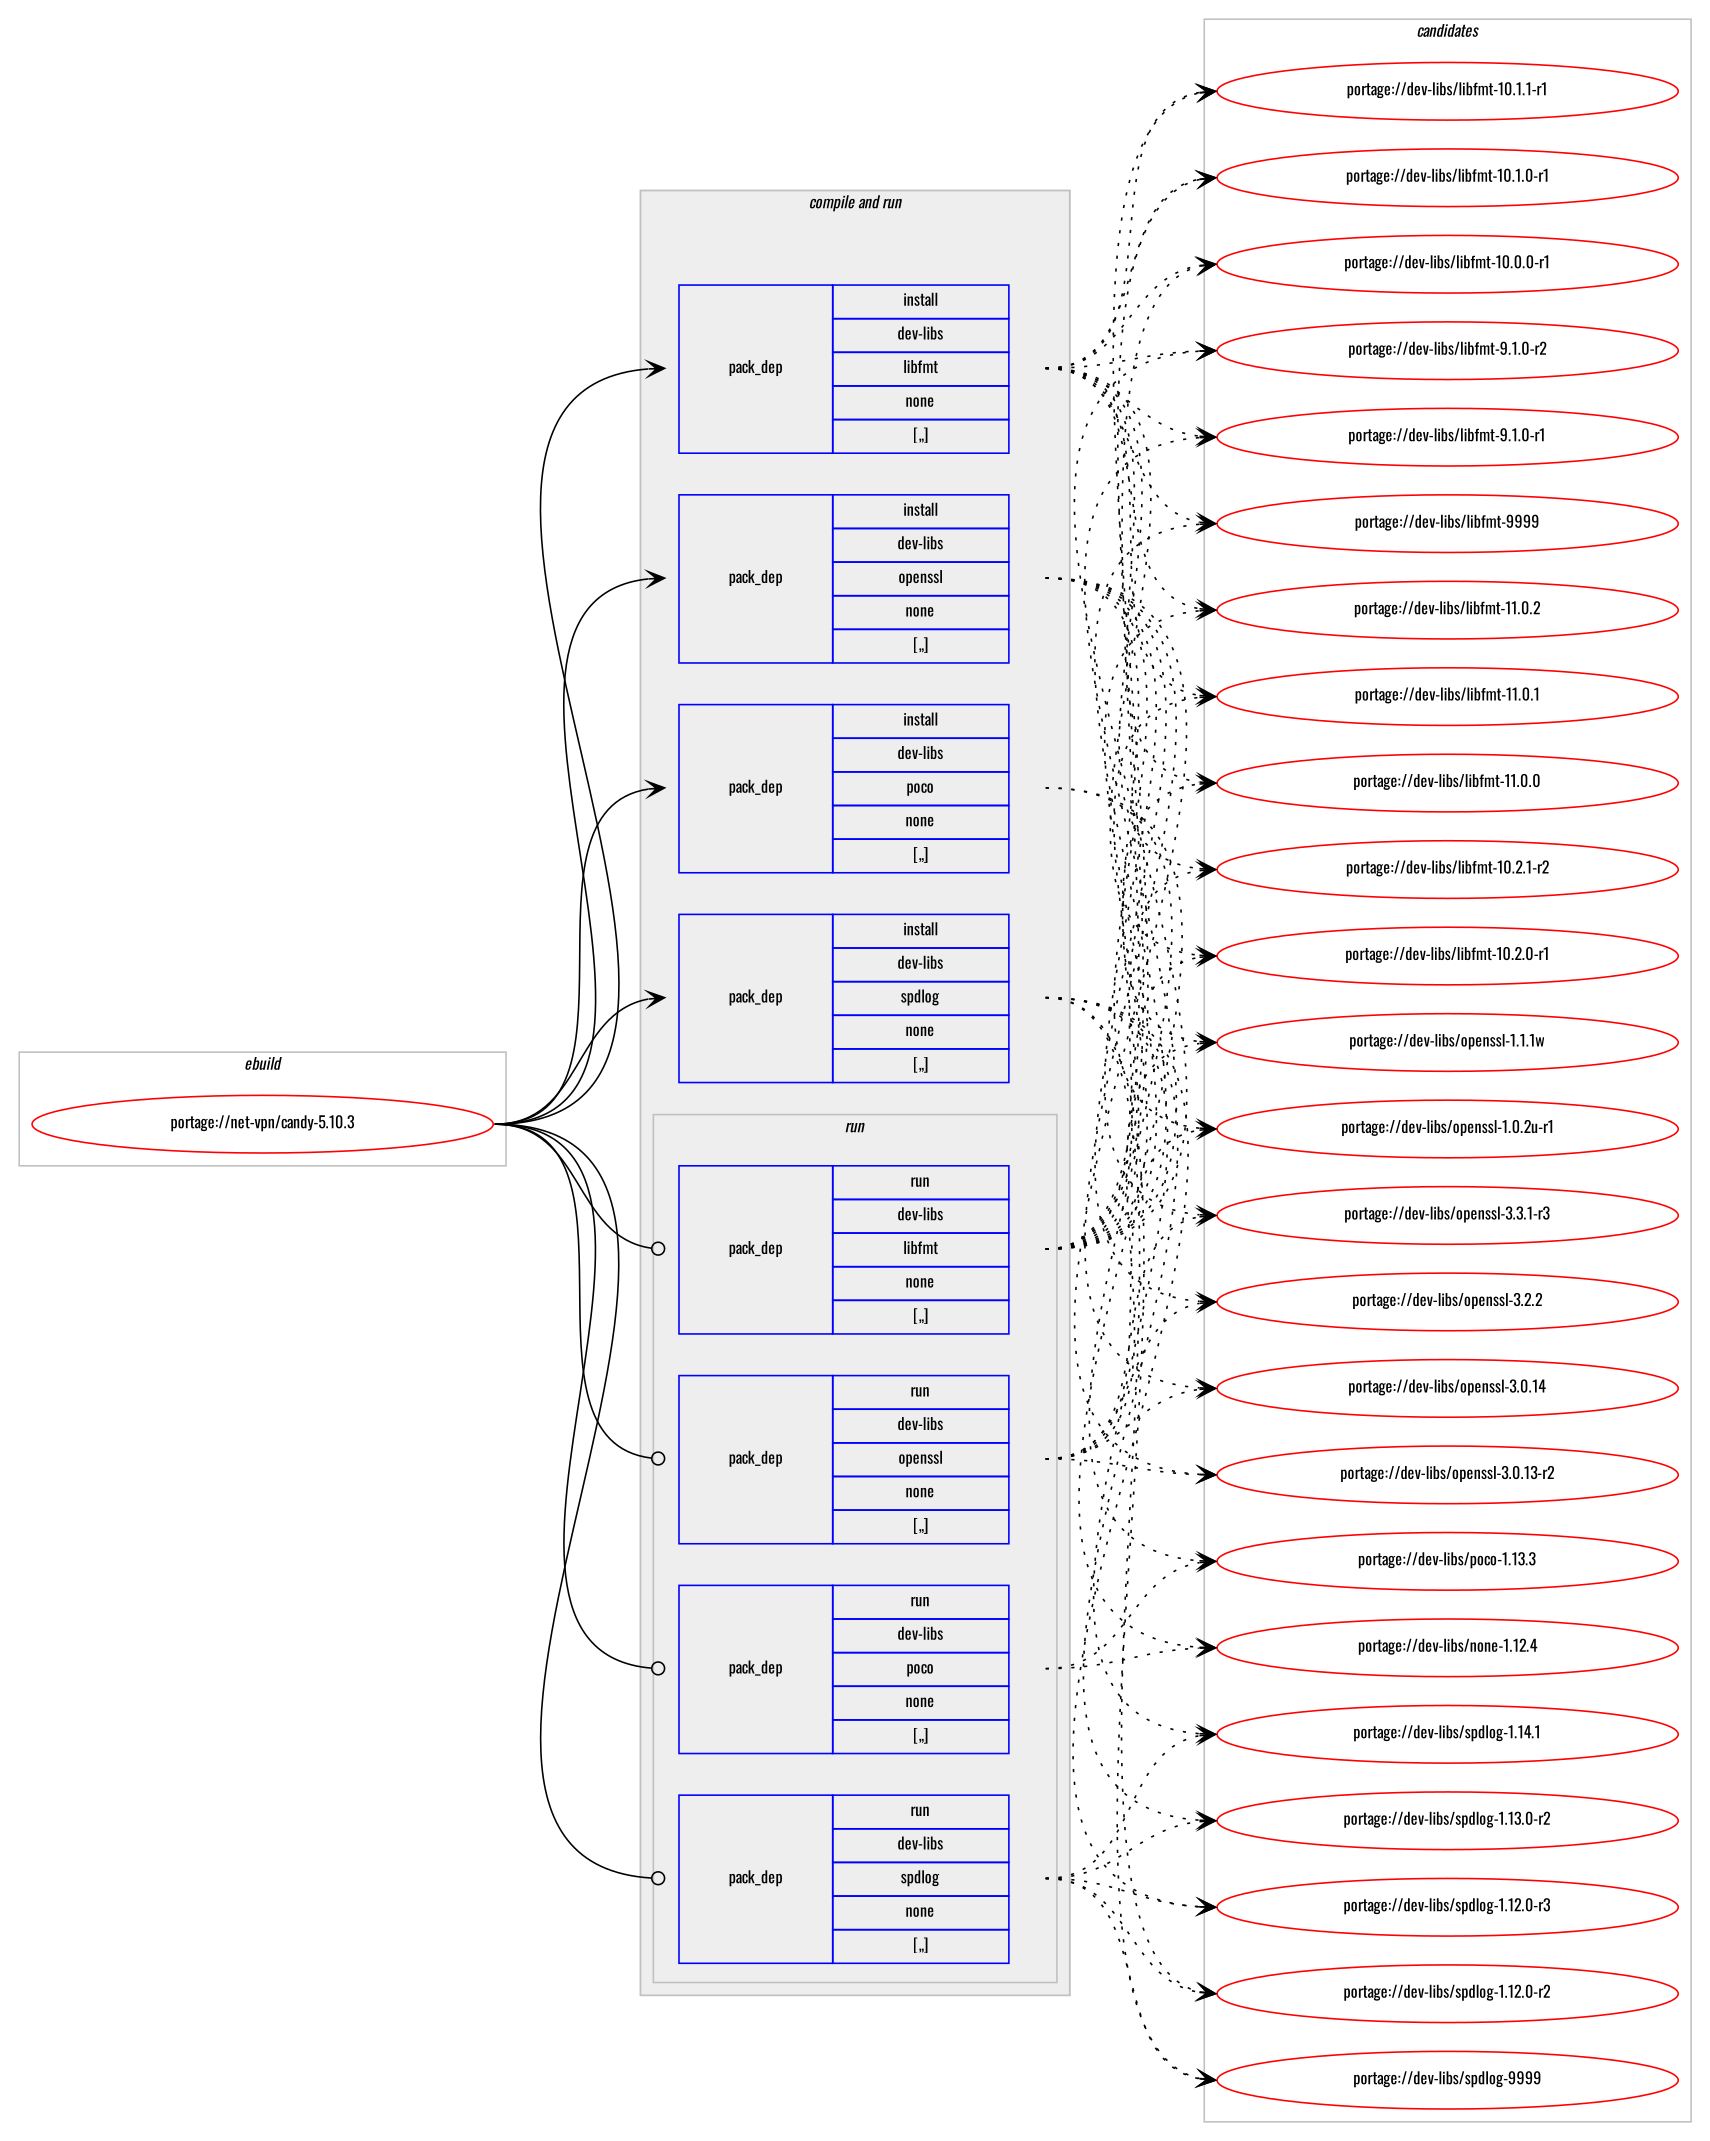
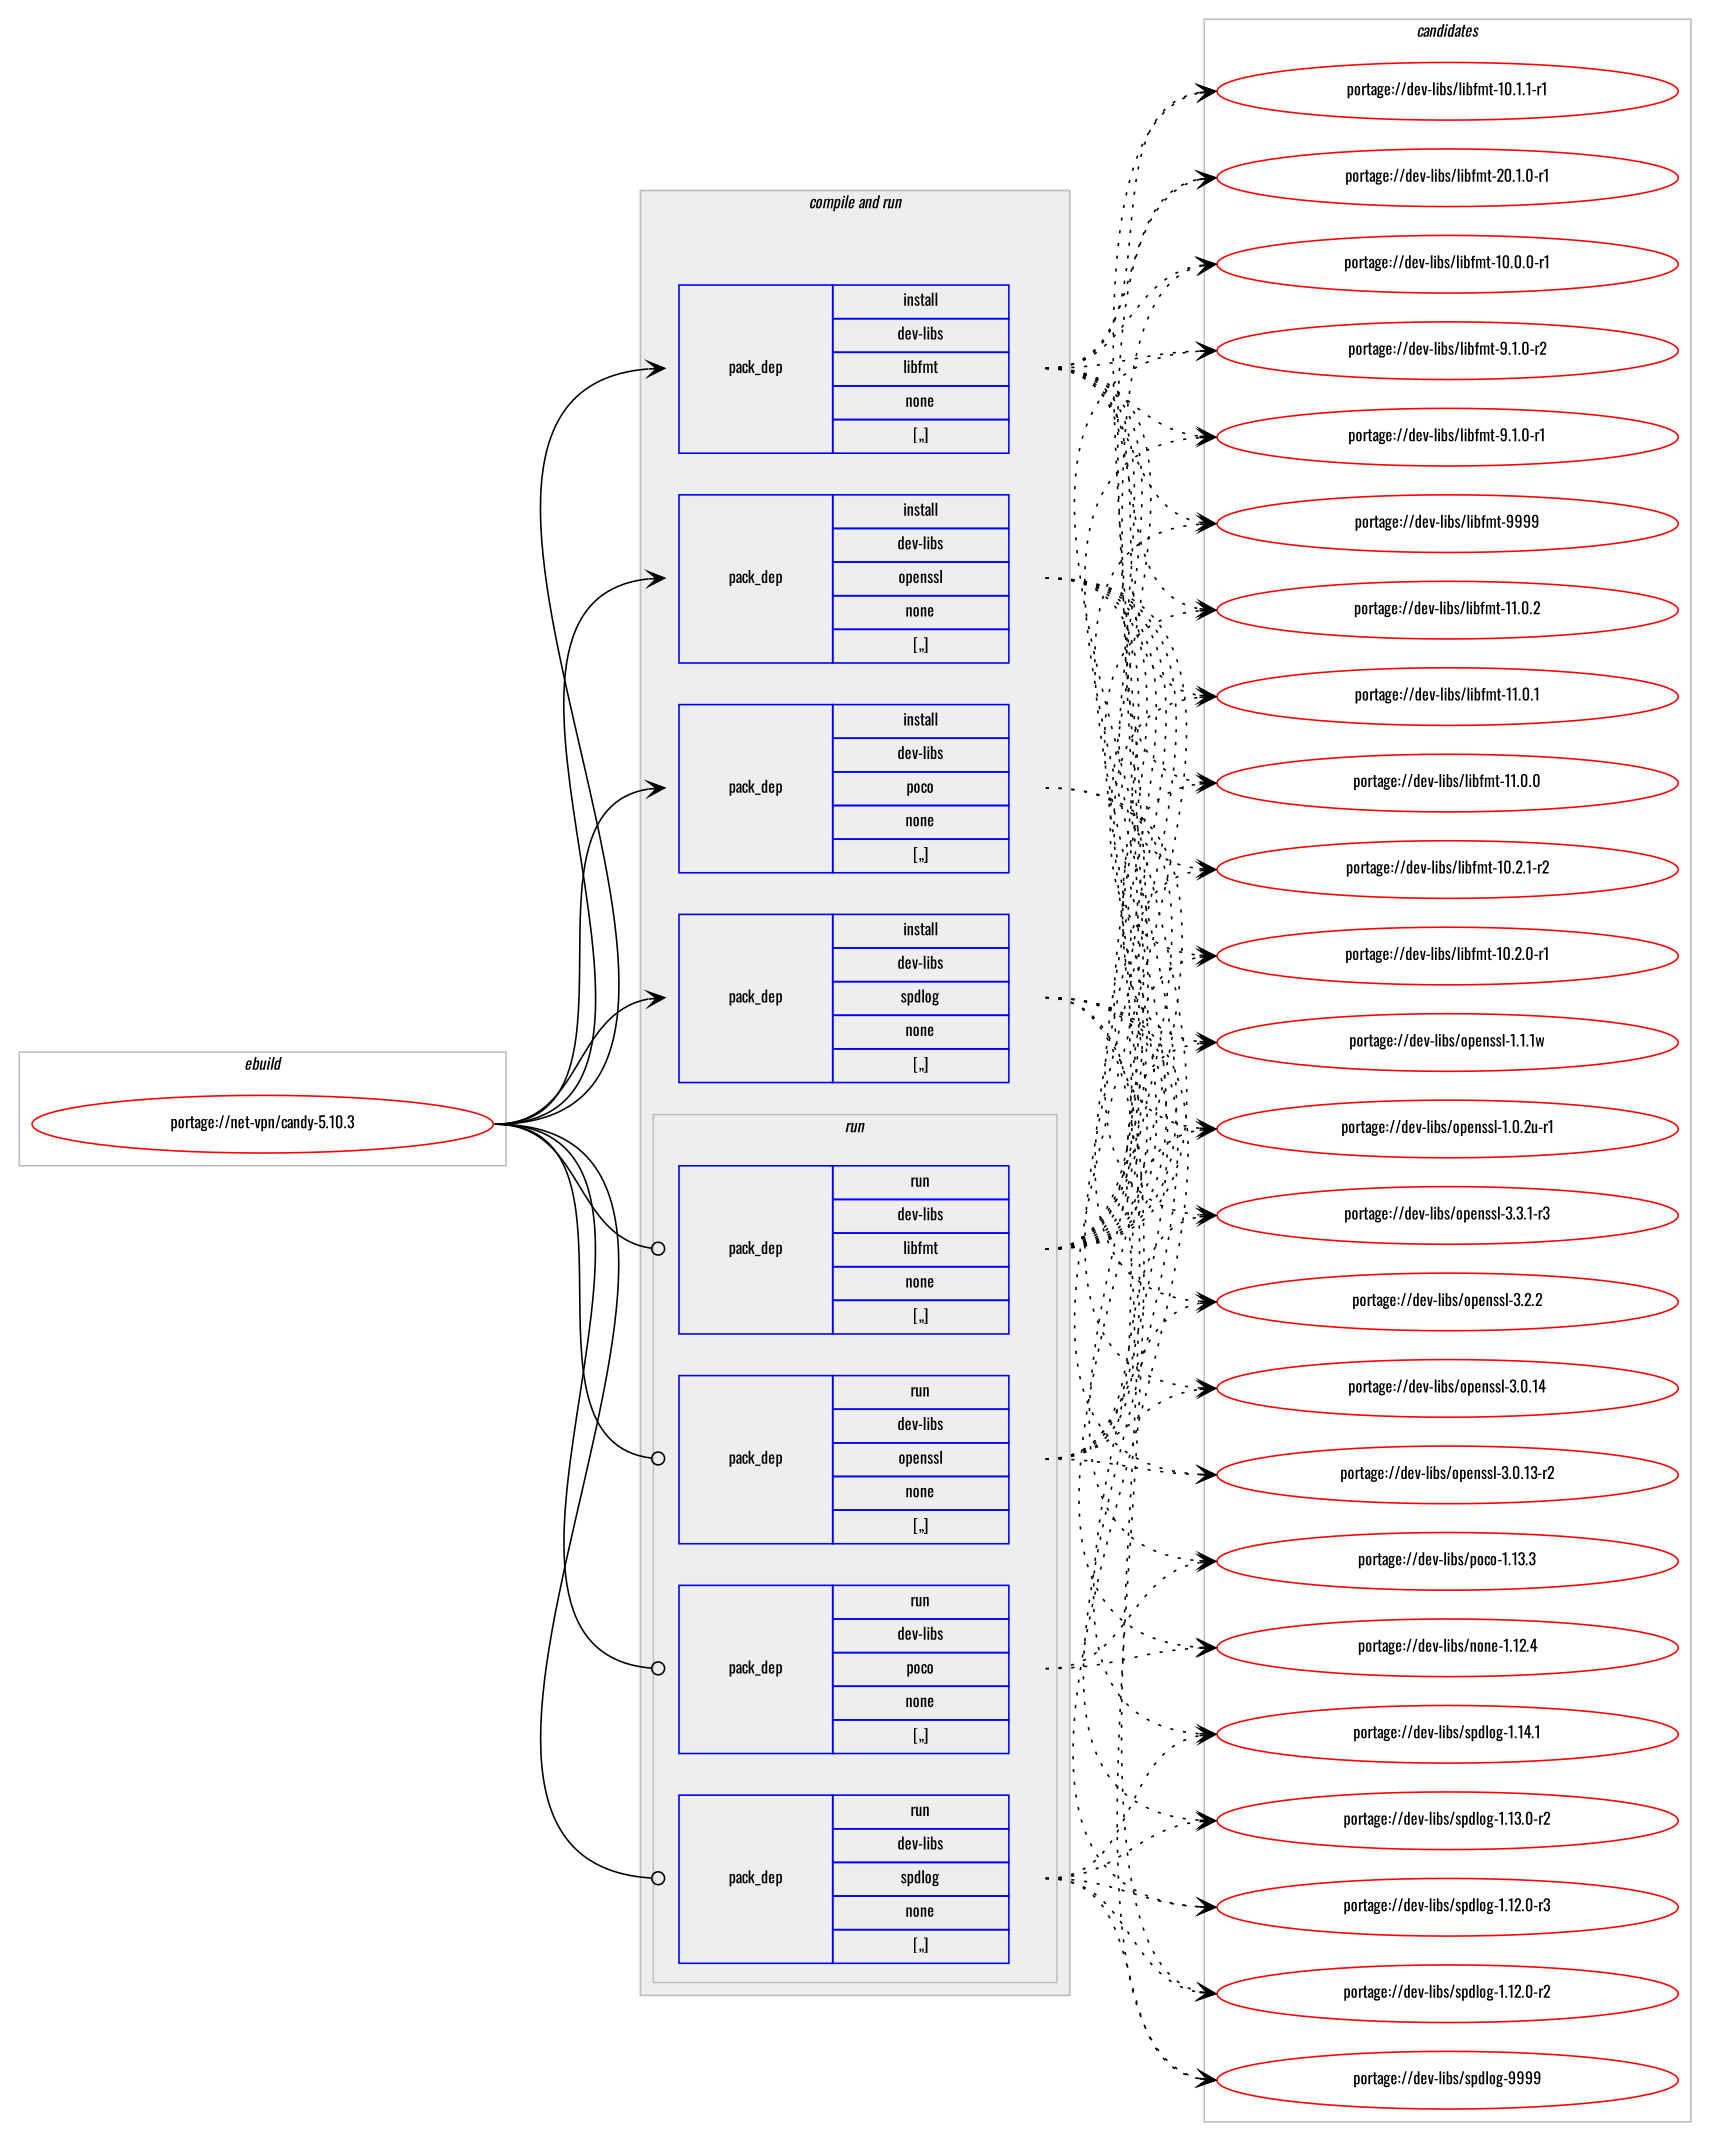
(1448, 178) -> (1448, 178)
